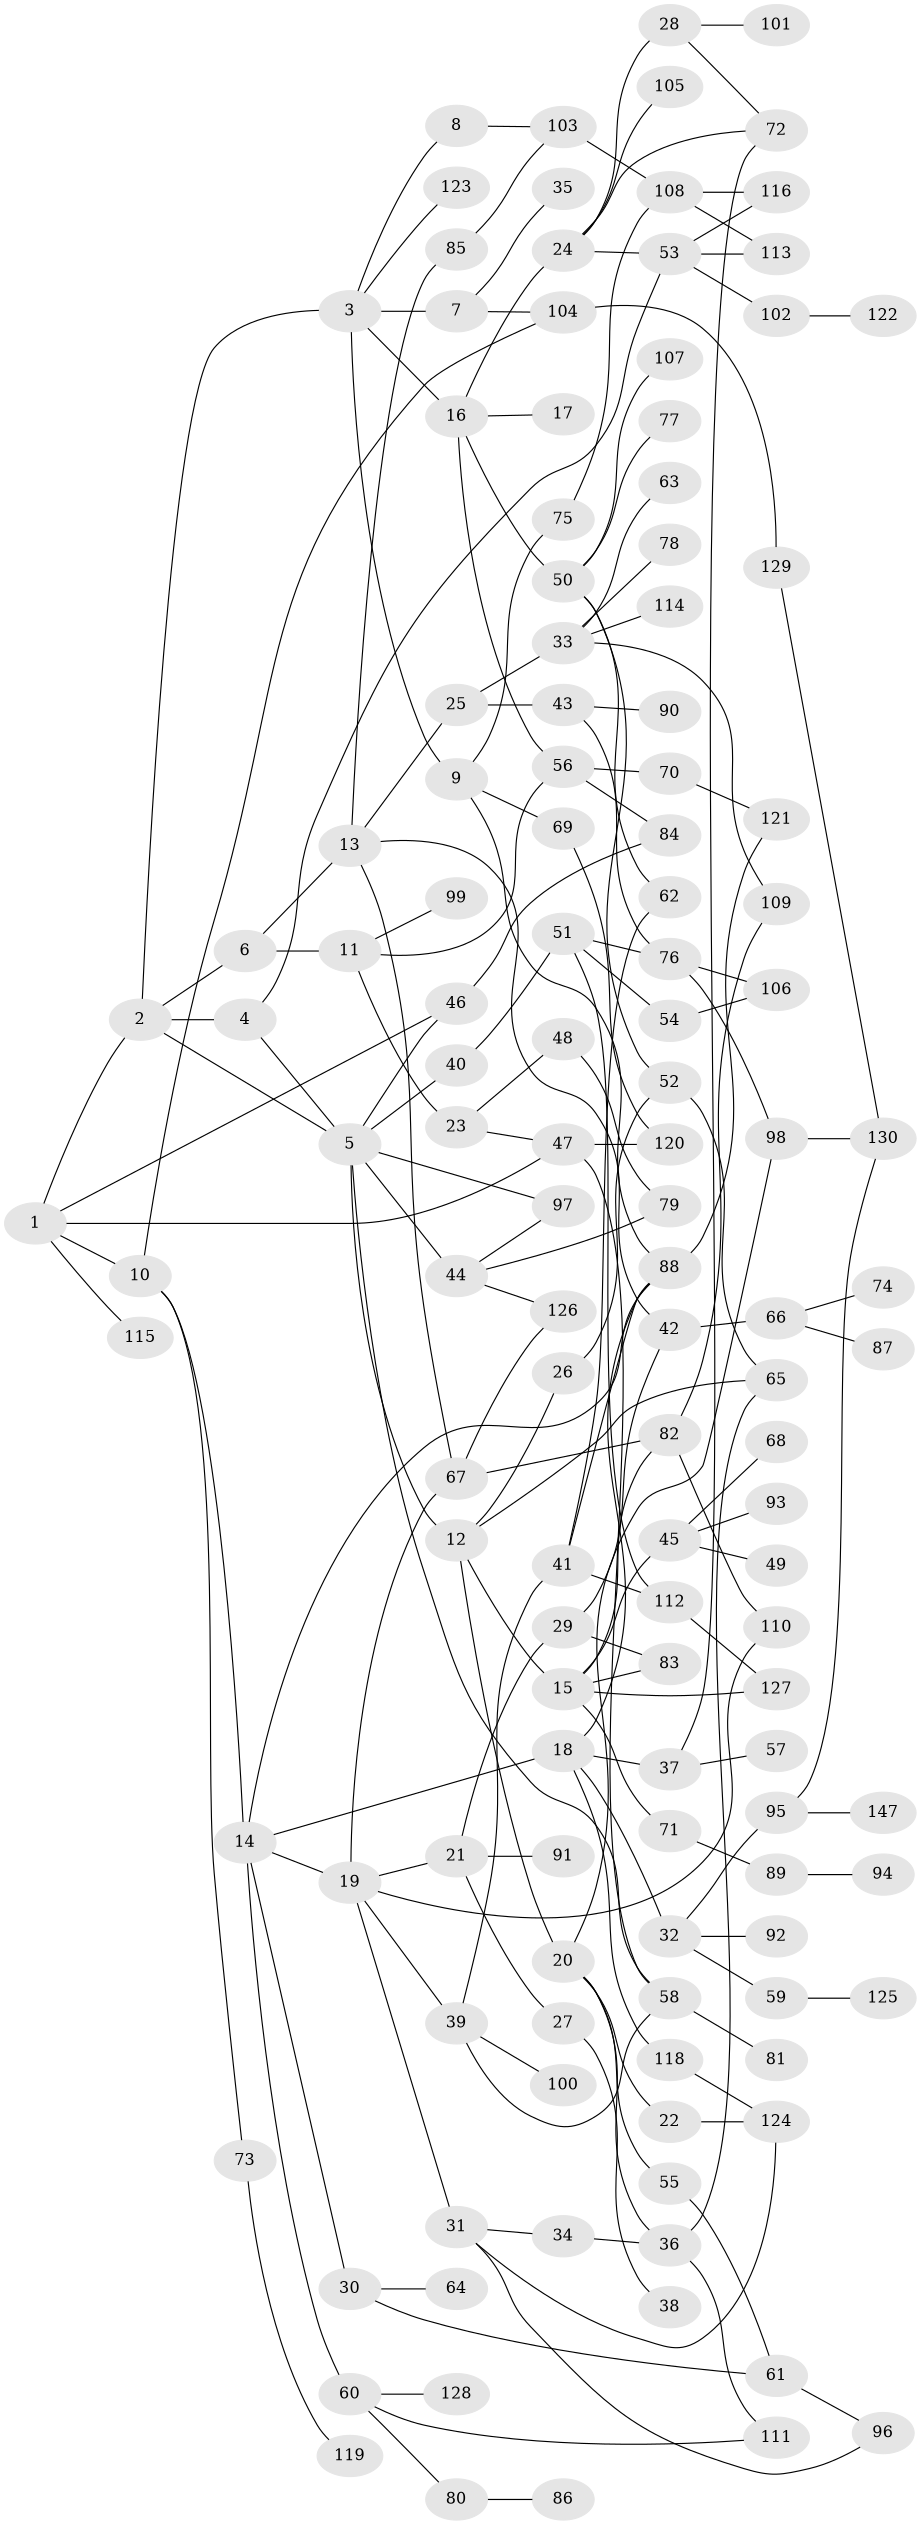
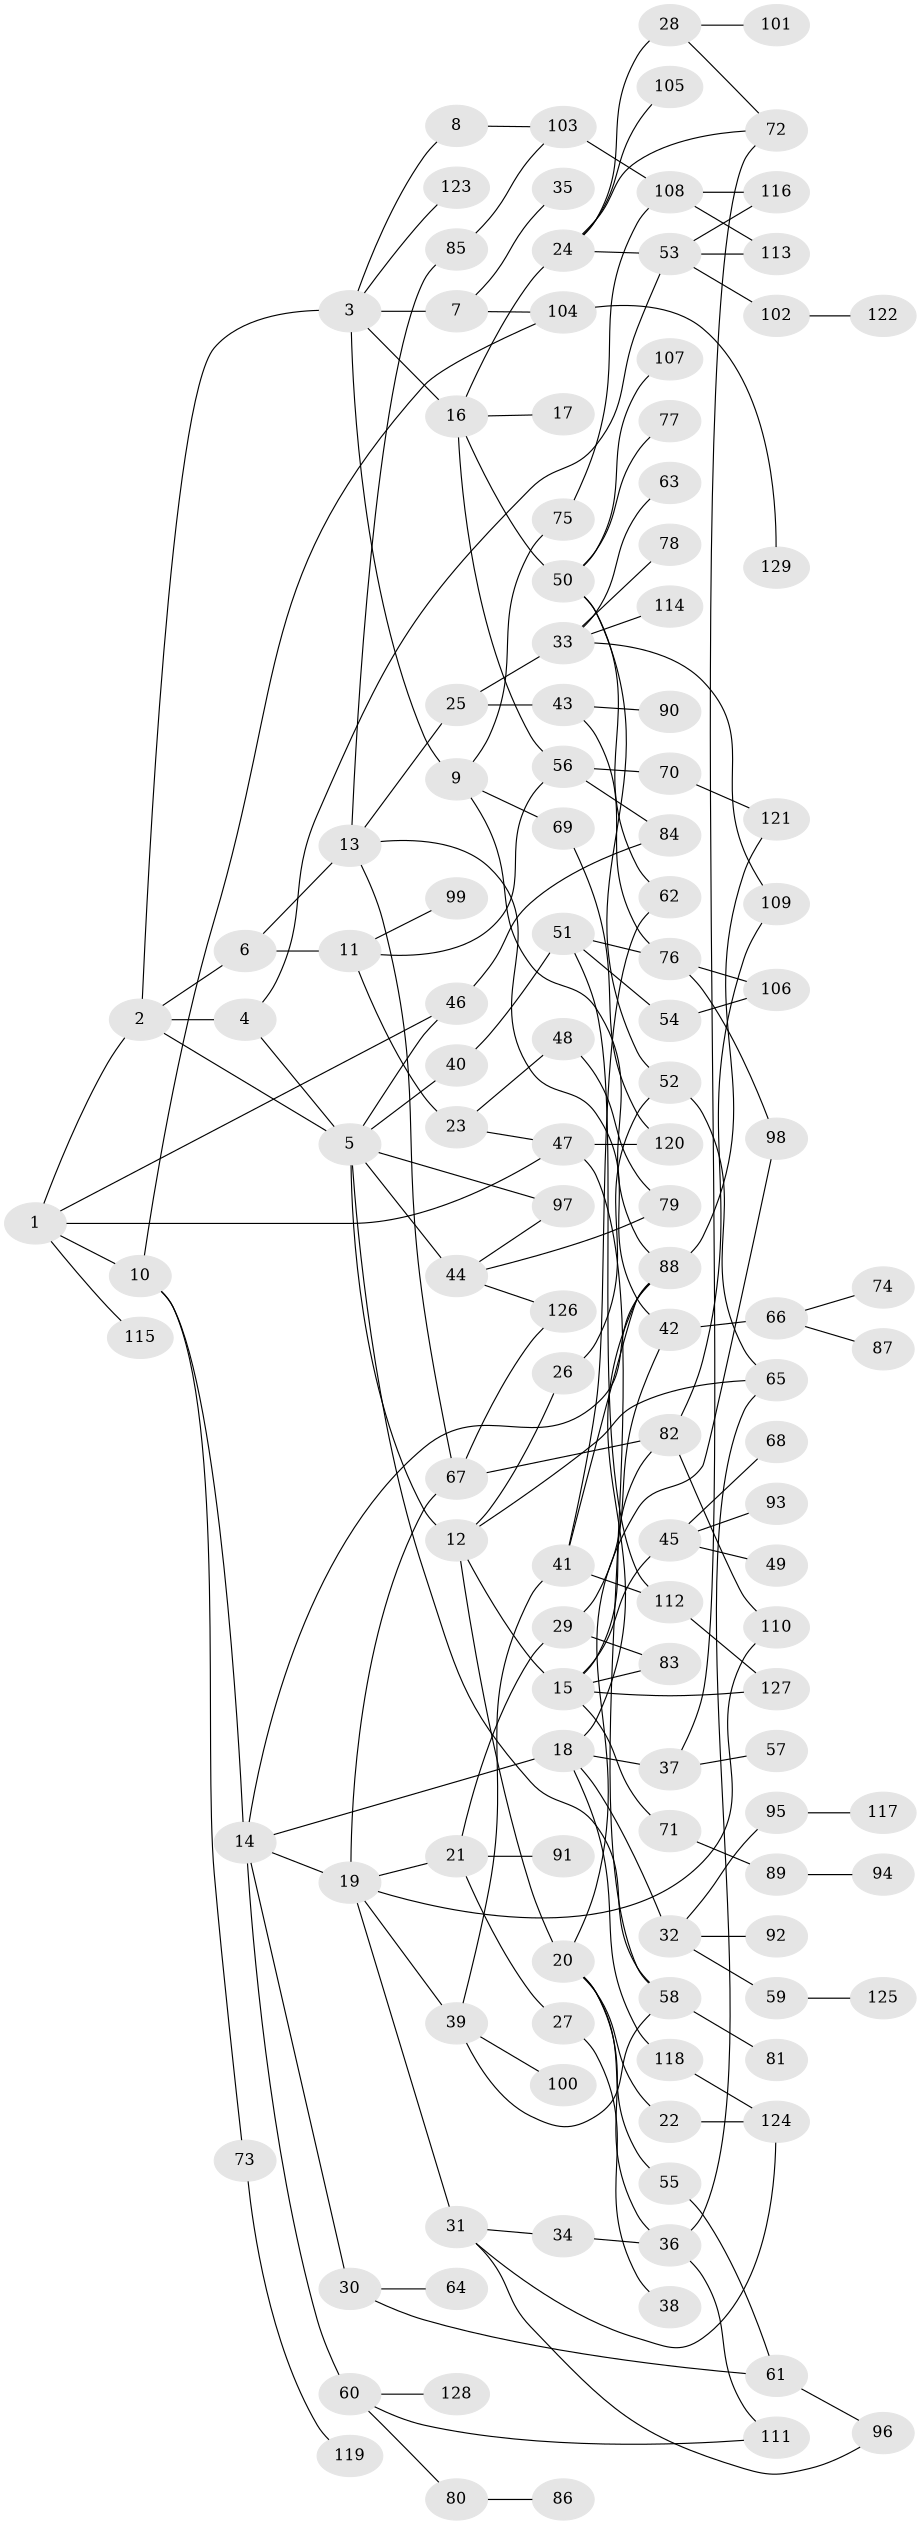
(883, 1139) -> none
(883, 1813) -> (883, 1813)
